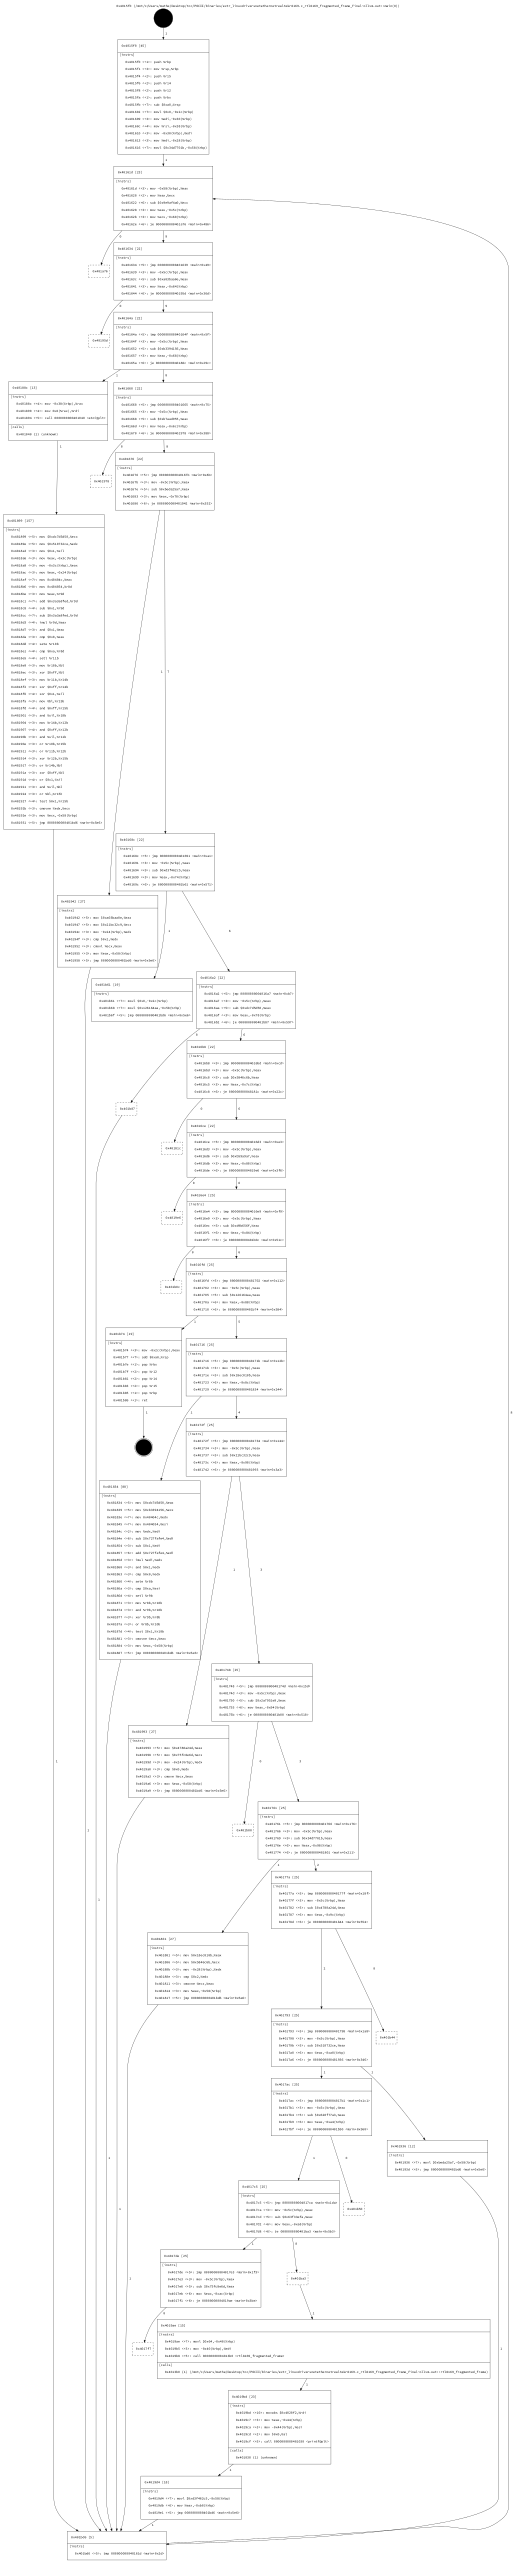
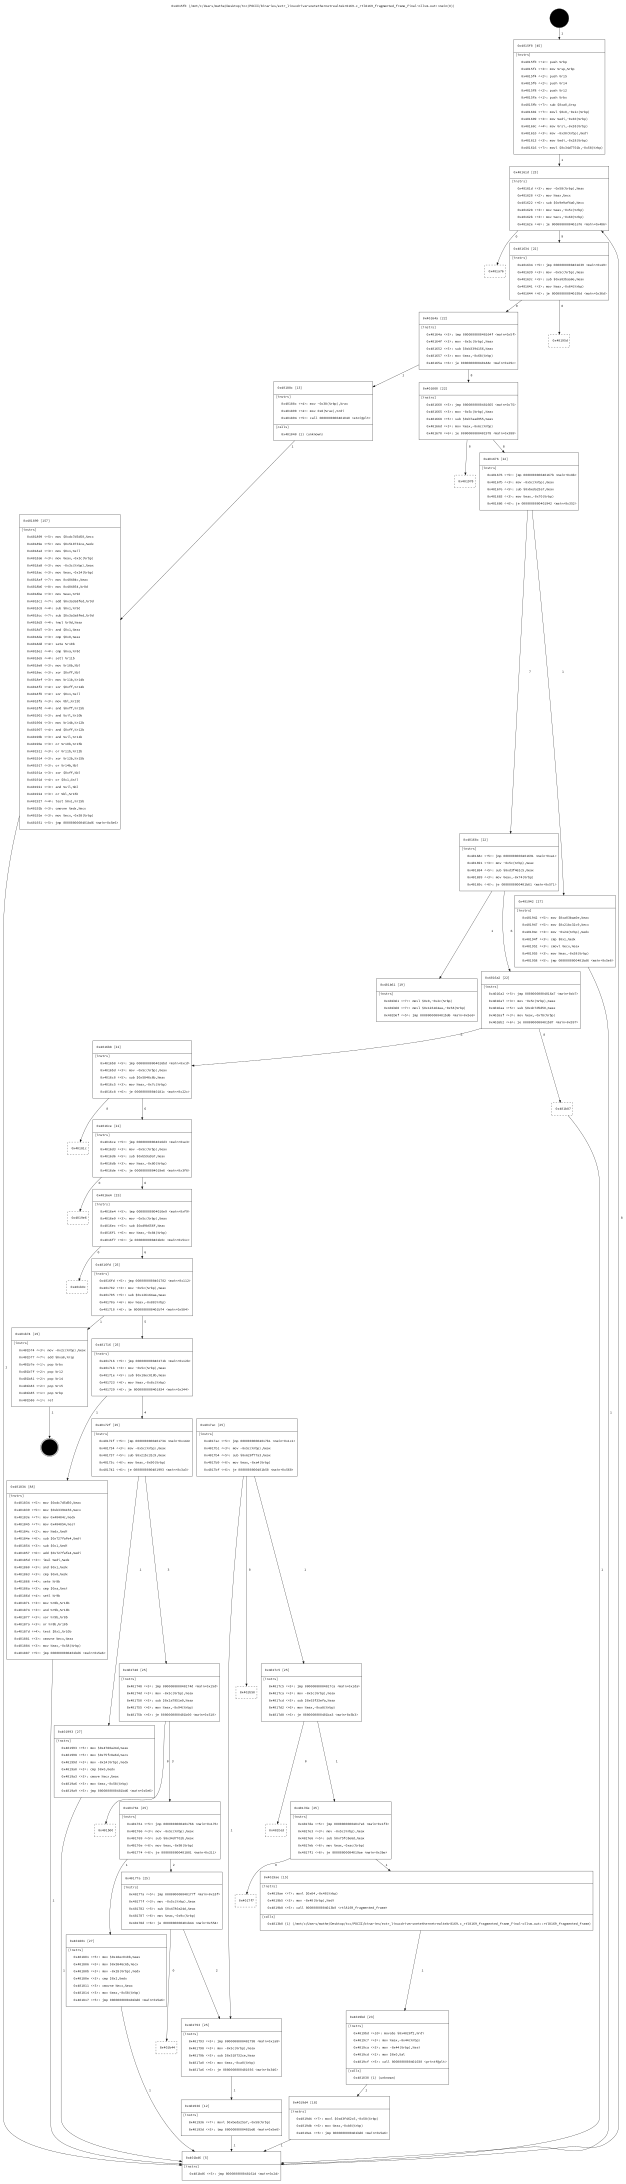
(322, 2071) -> (228, 1746)
(306, 2301) -> (382, 1864)
